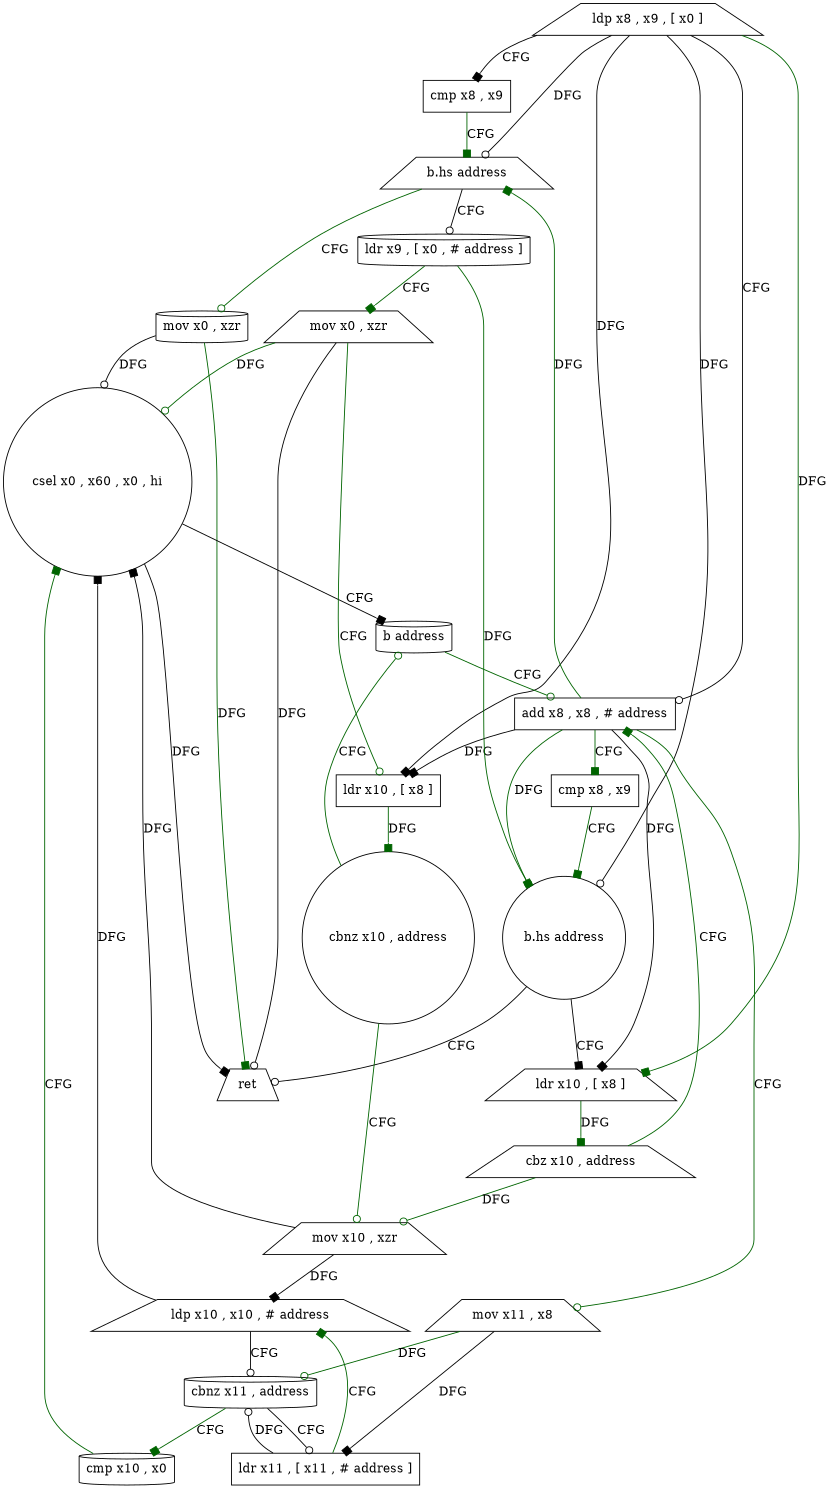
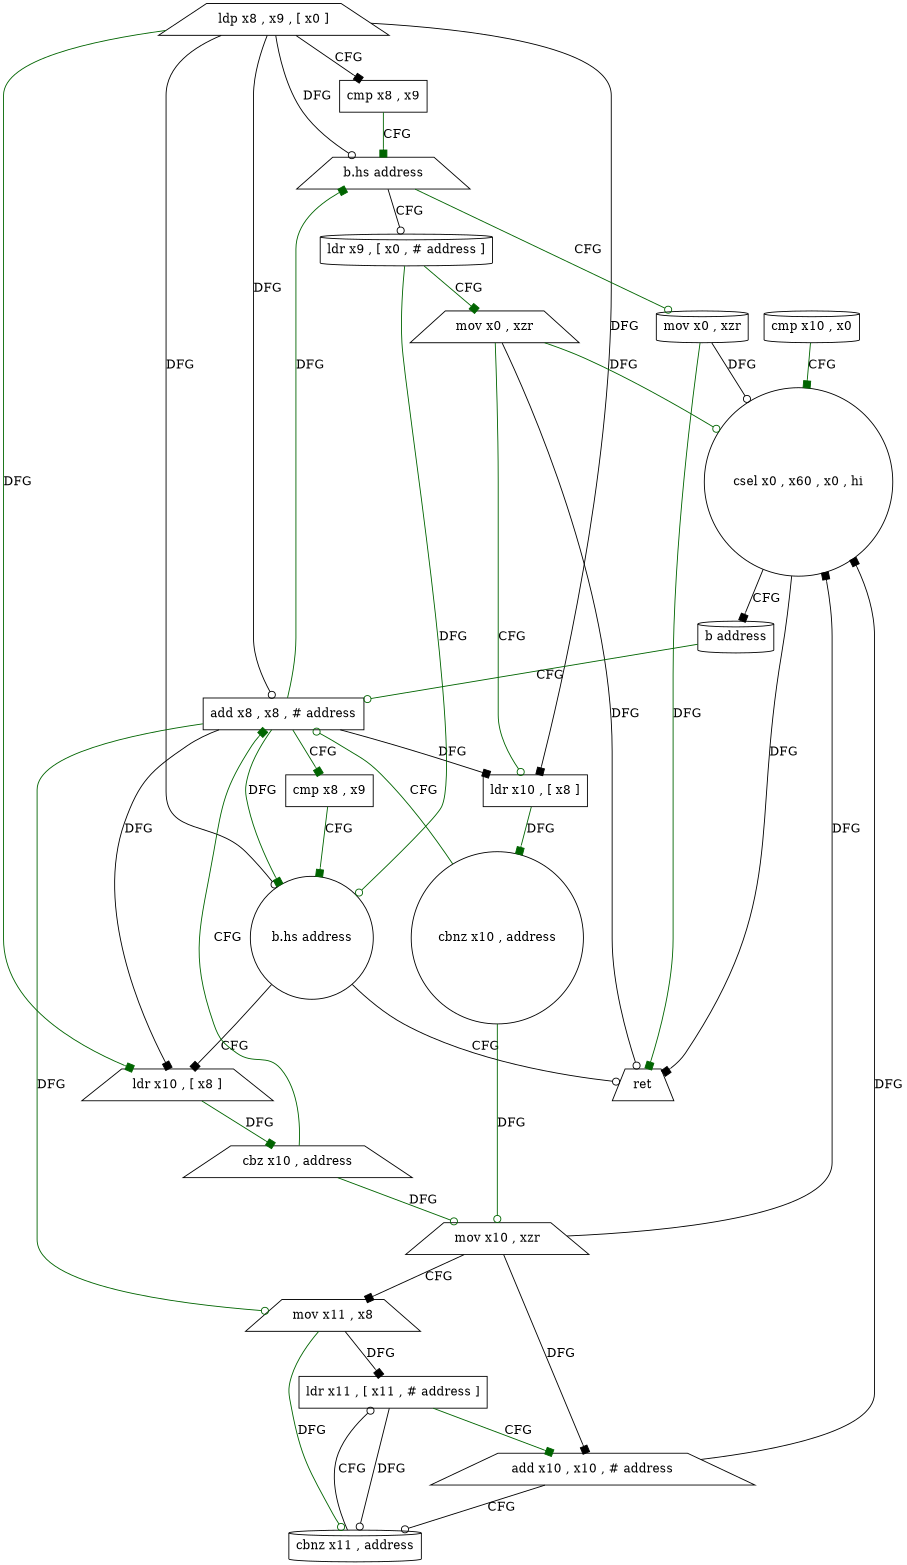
(757, 288) -> (268, 288)
(335, 755) -> (395, 789)
(768, 1085) -> (52, 1085)
(383, 1123) -> (512, 1123)
none -> (419, 1275)
(251, 1315) -> (593, 1469)
(192, 1428) -> none
